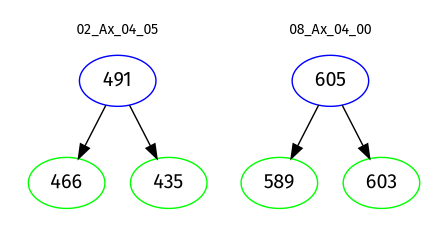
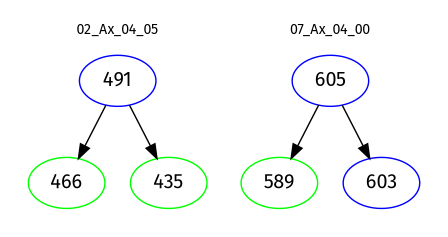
(330, 30) -> (330, 30)
(381, 183) -> (381, 183)
